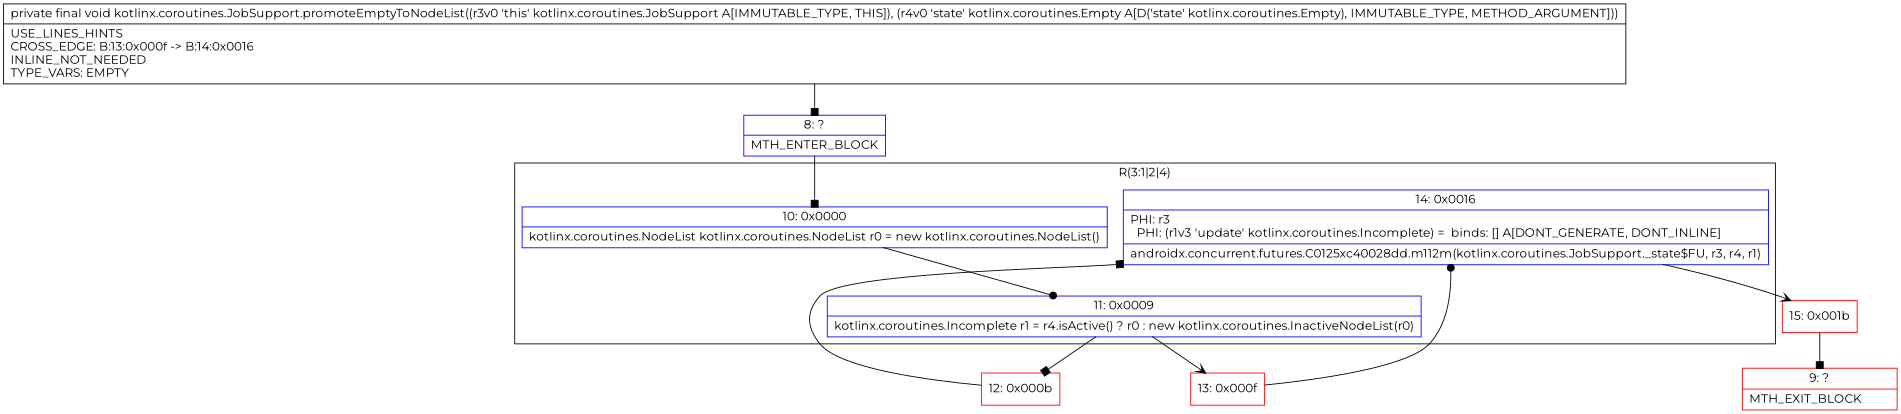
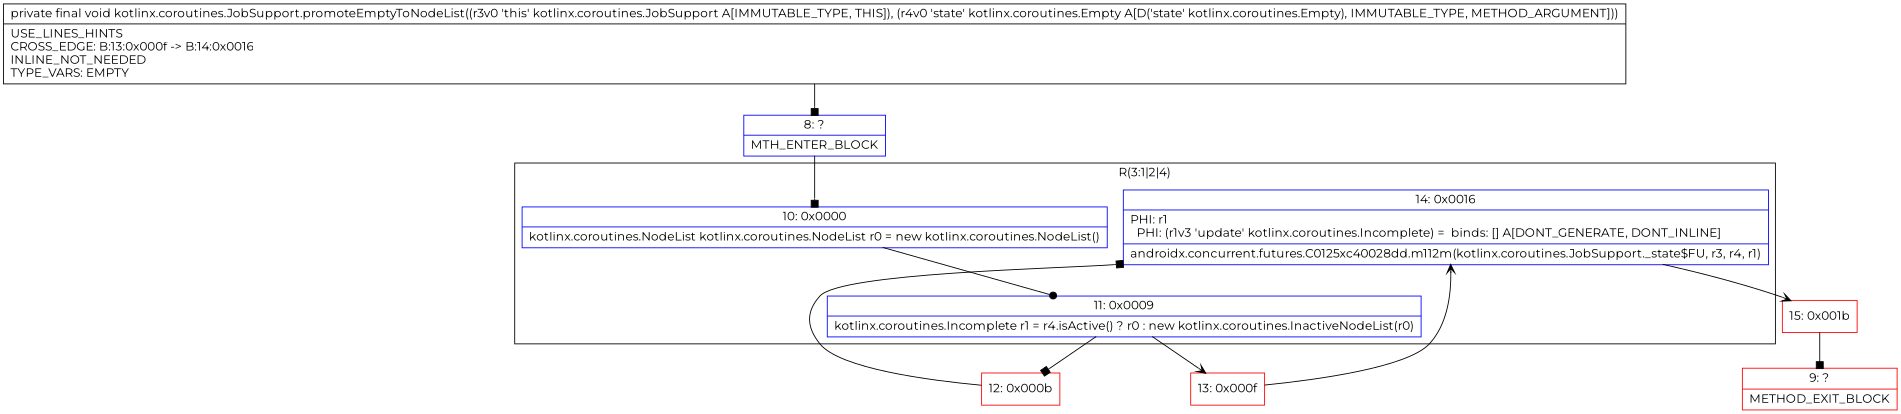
(1152, 220) -> (1151, 220)
(1387, 364) -> (1387, 364)
(1806, 399) -> (1820, 399)
